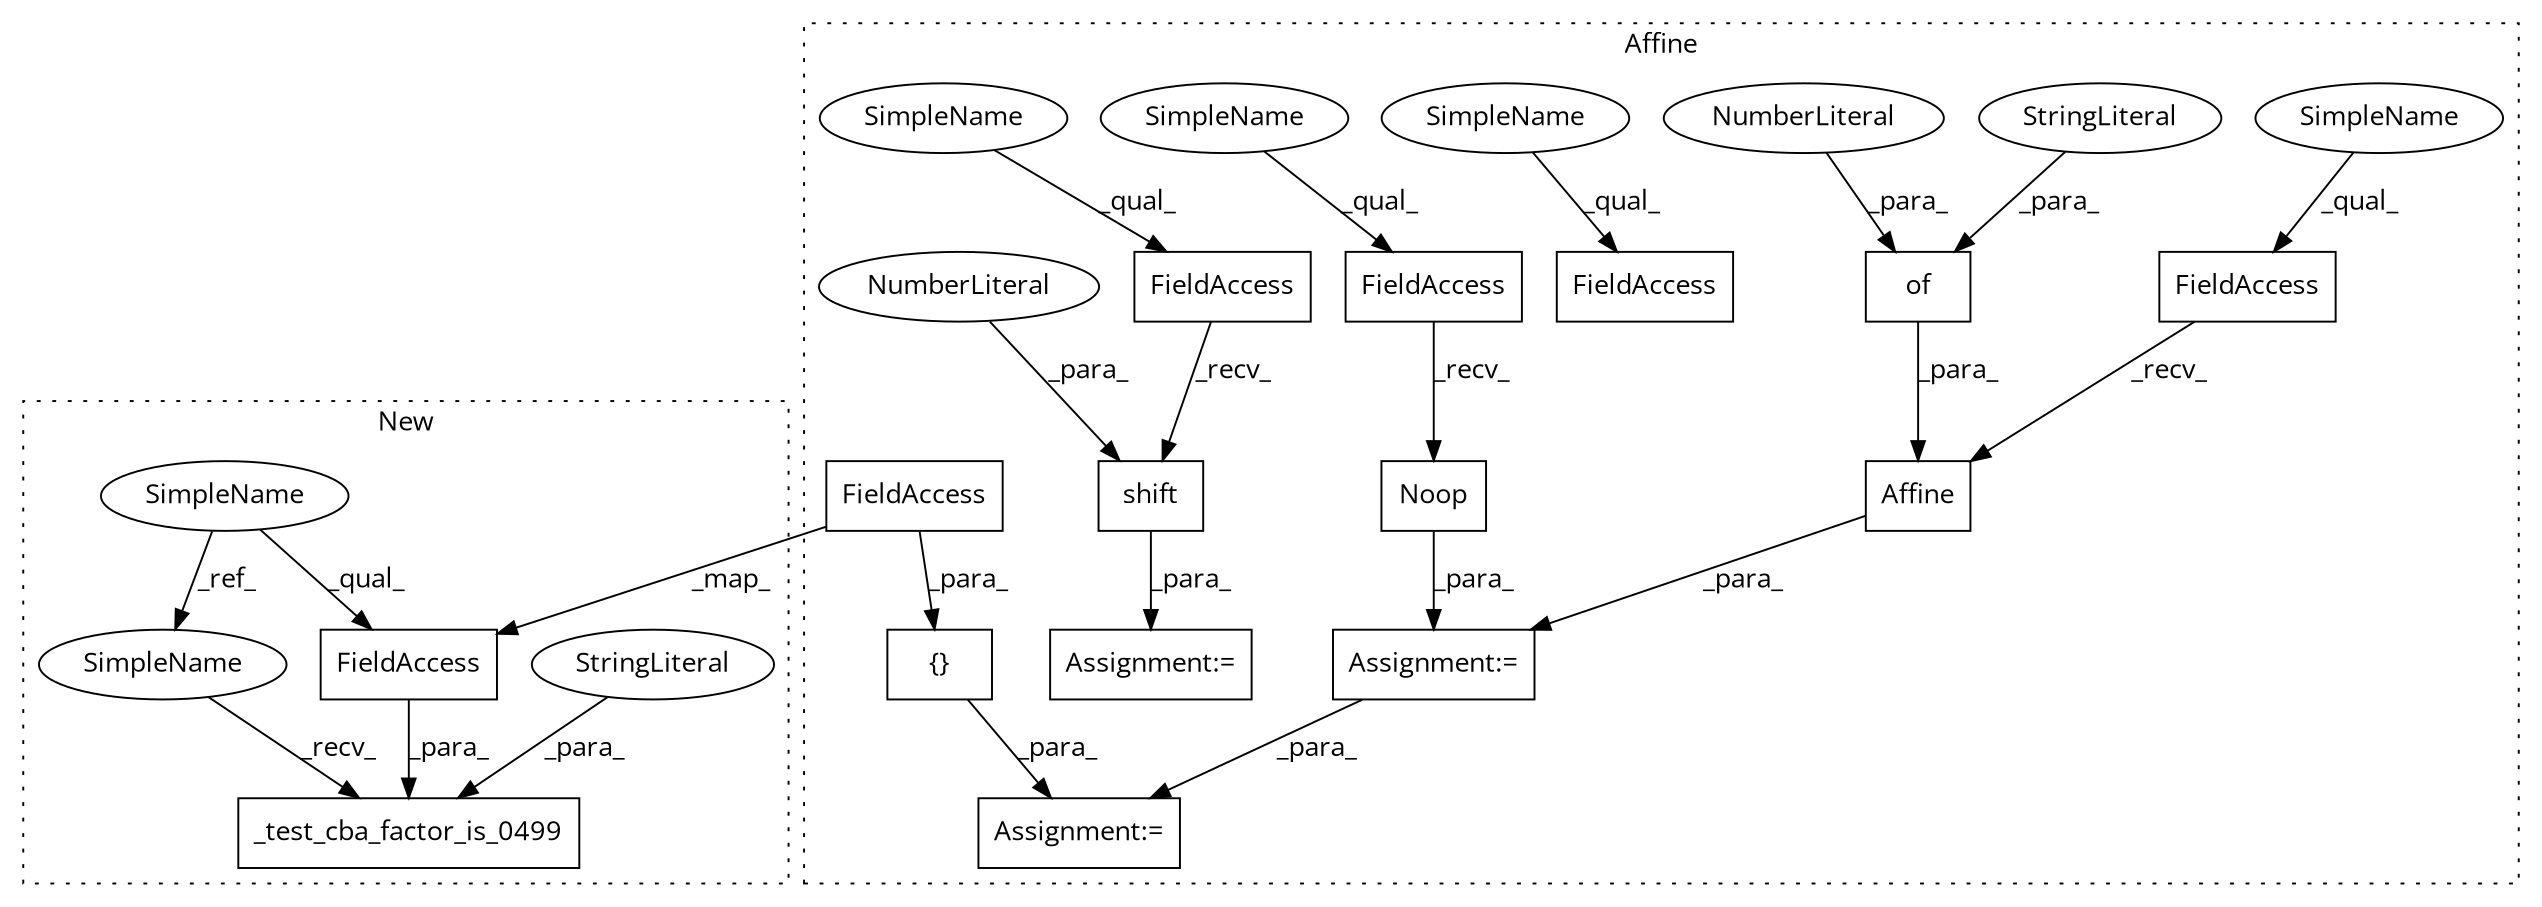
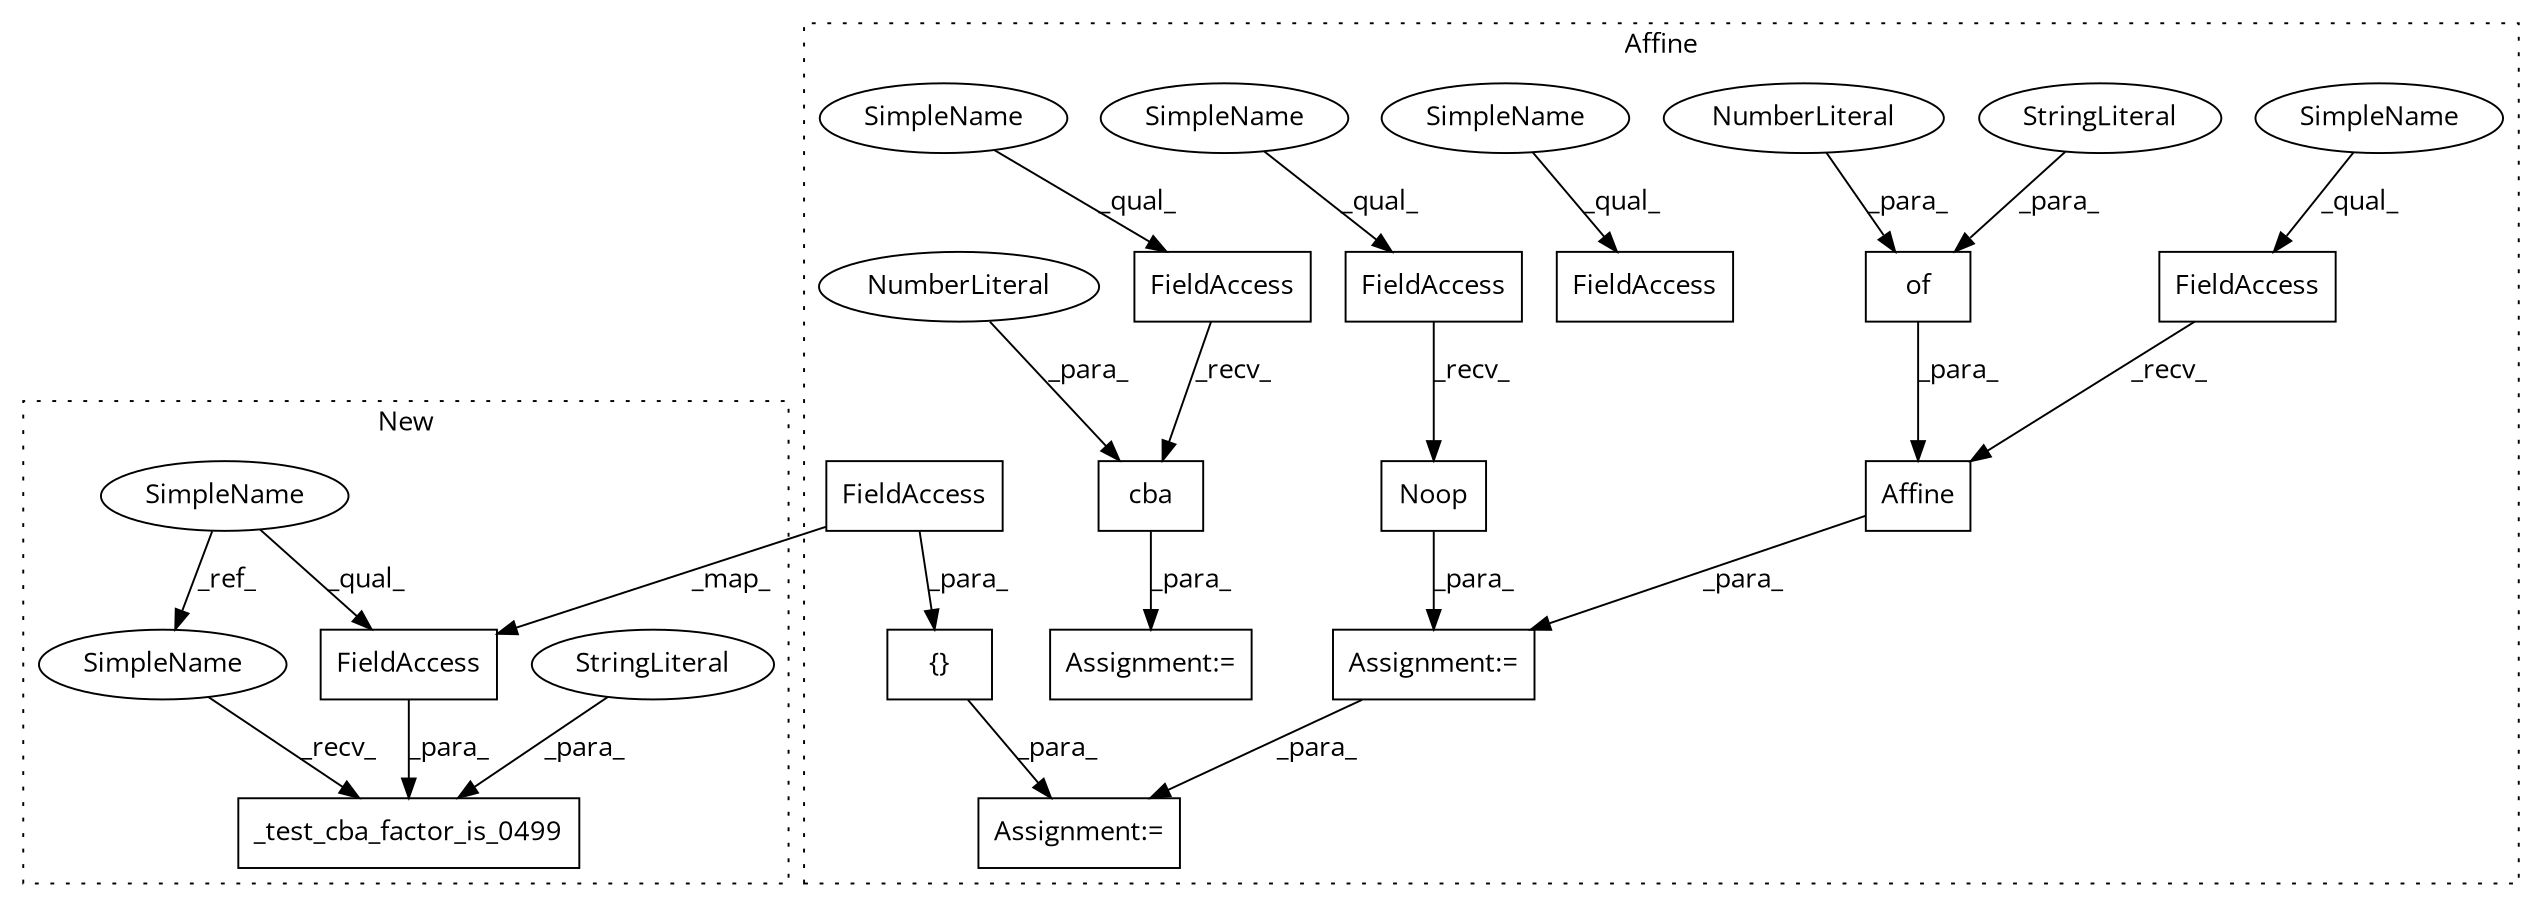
(1151, 496) -> (1151, 496)
